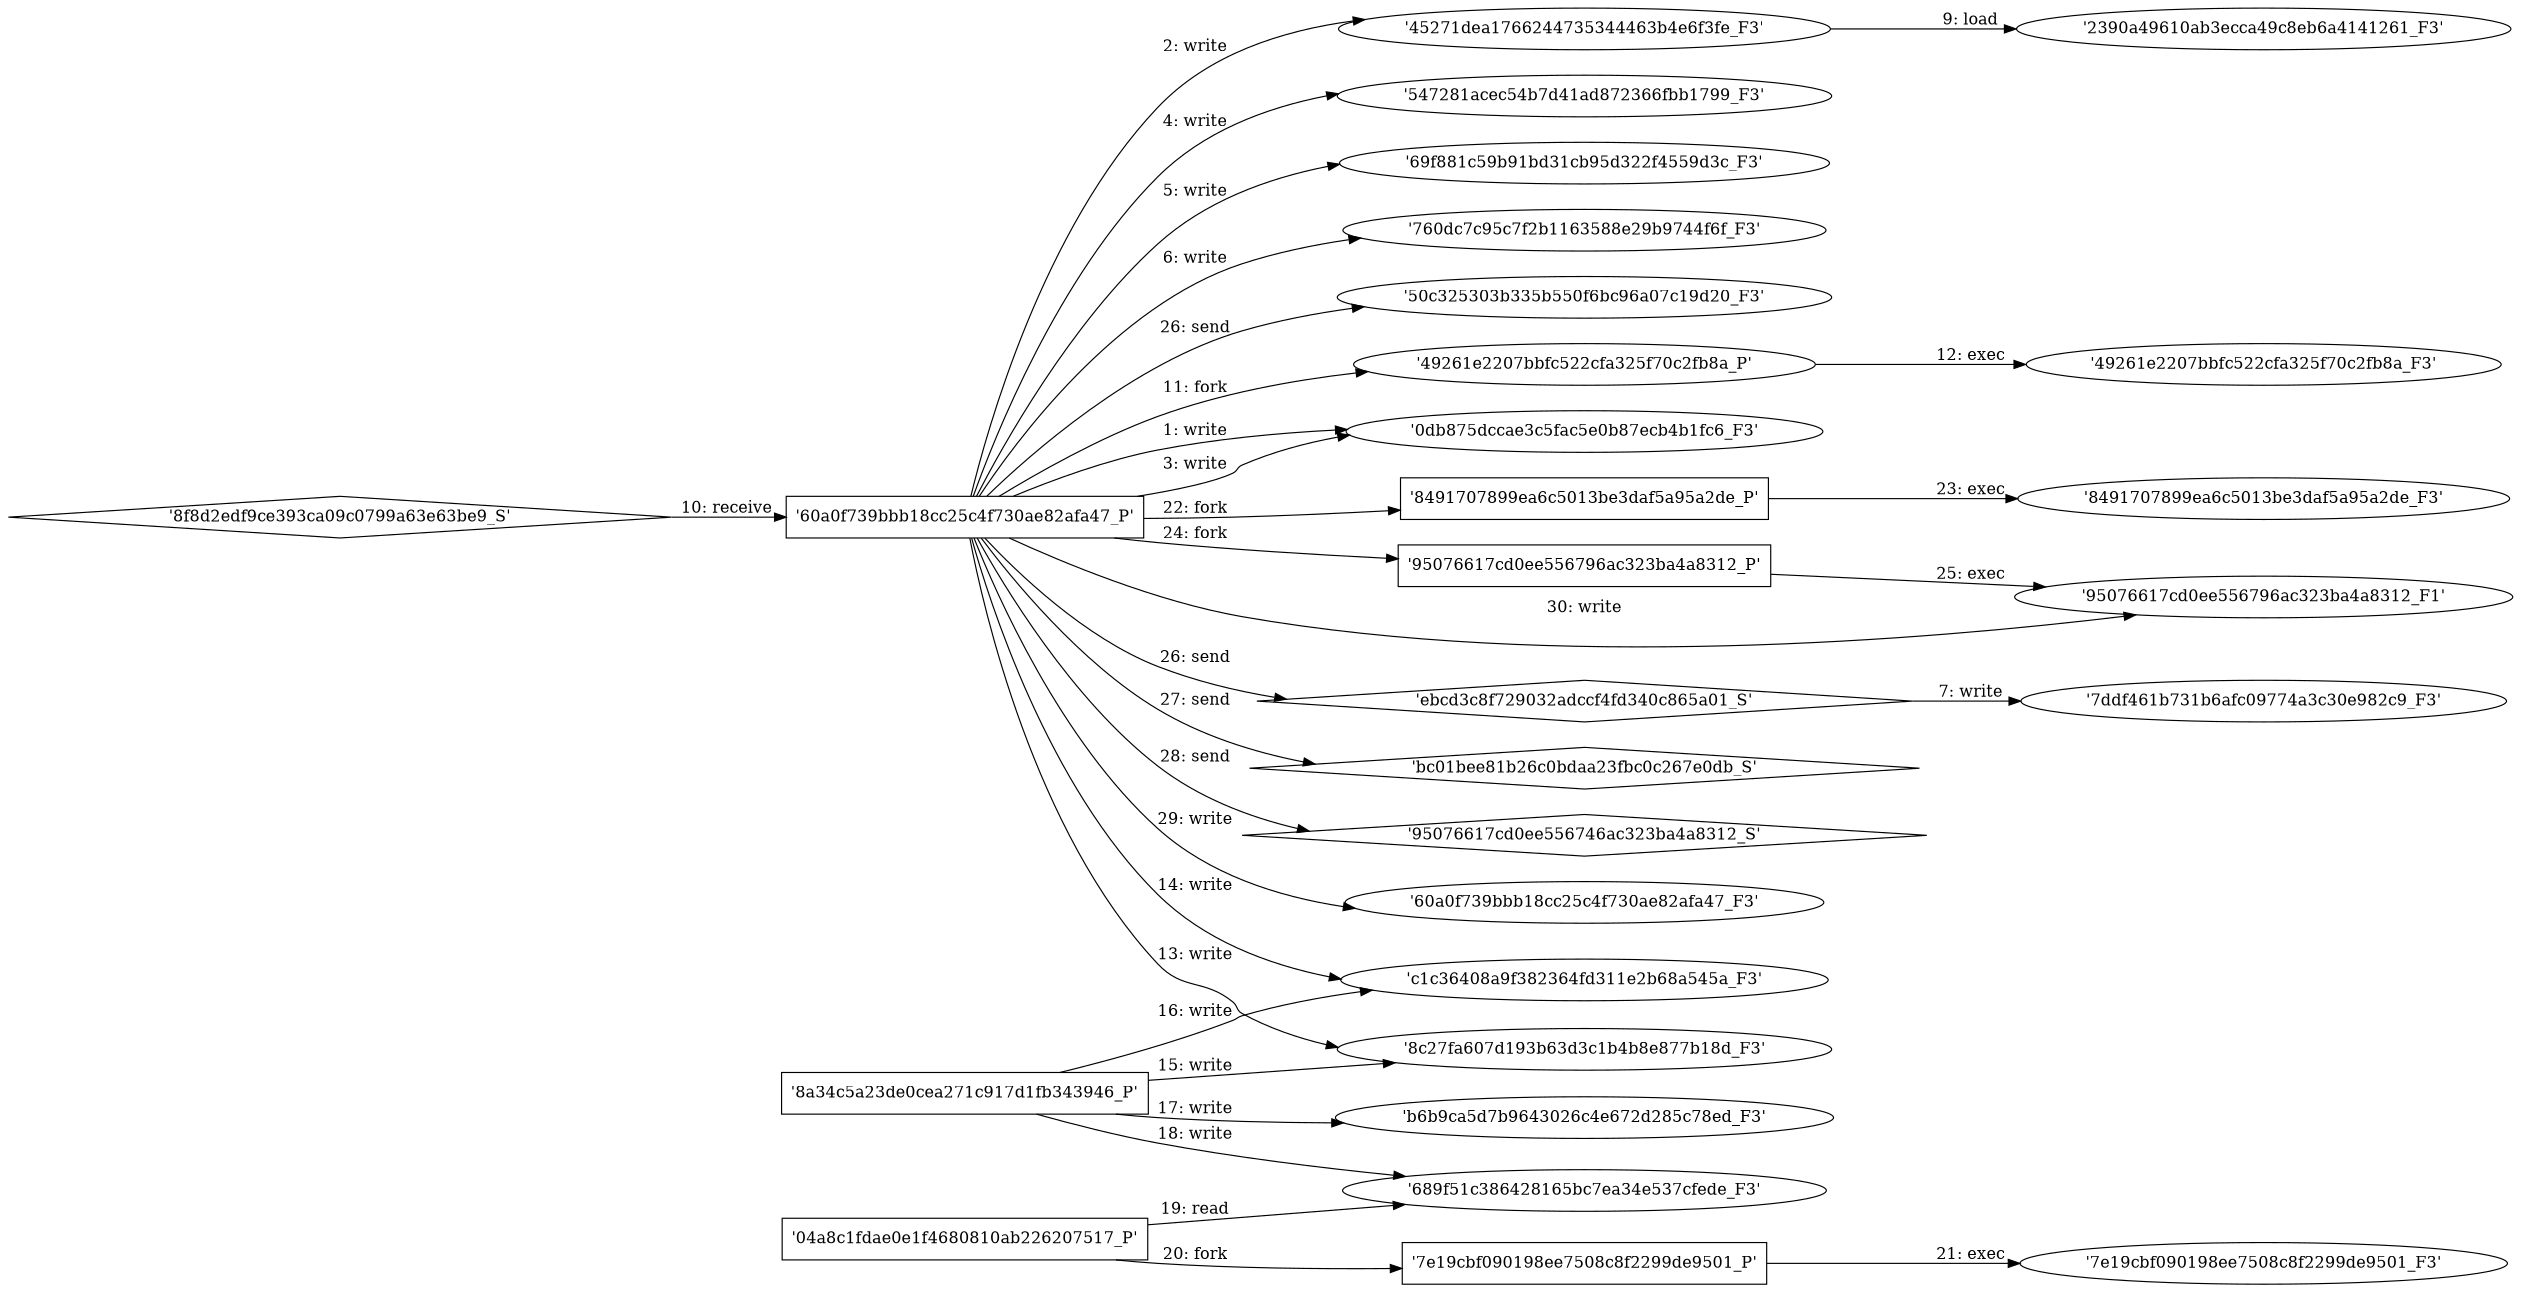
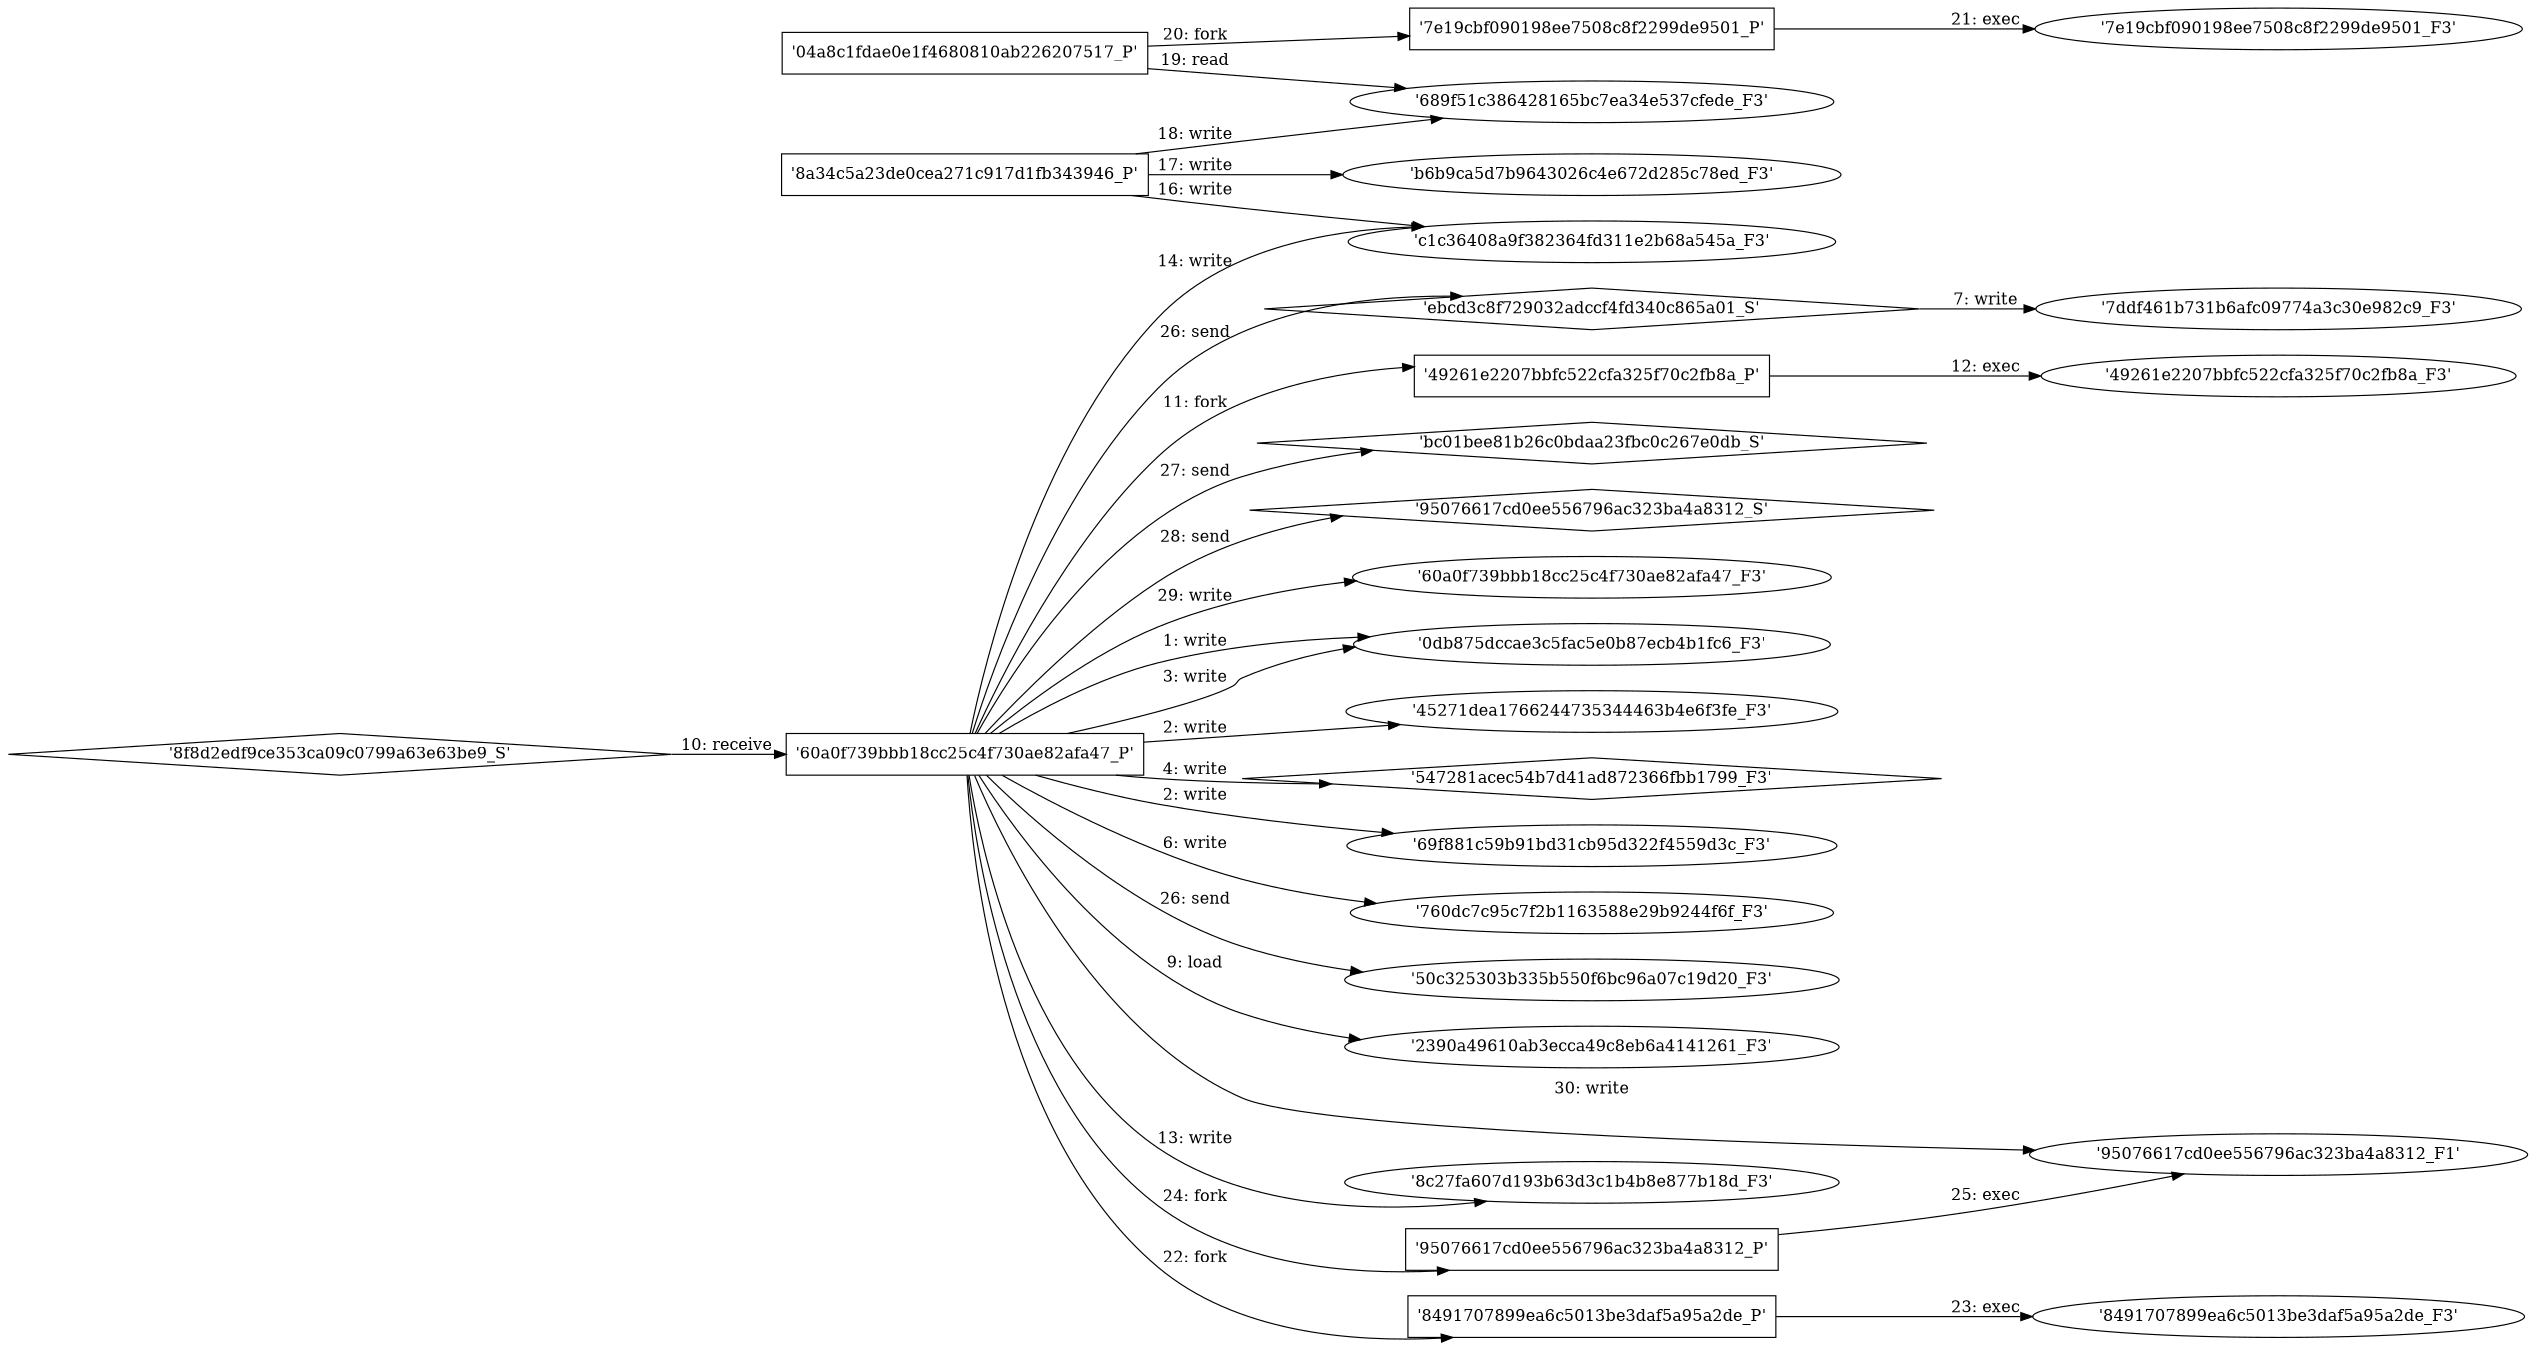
(1917, 29) -> (1134, 951)
(1584, 96) -> (1592, 779)
(1195, 191) -> (1195, 795)
(1584, 230) -> (1592, 913)
(1584, 364) -> (1592, 376)
(340, 517) -> (340, 754)
(1584, 835) -> (1592, 510)
(1266, 1072) -> none
